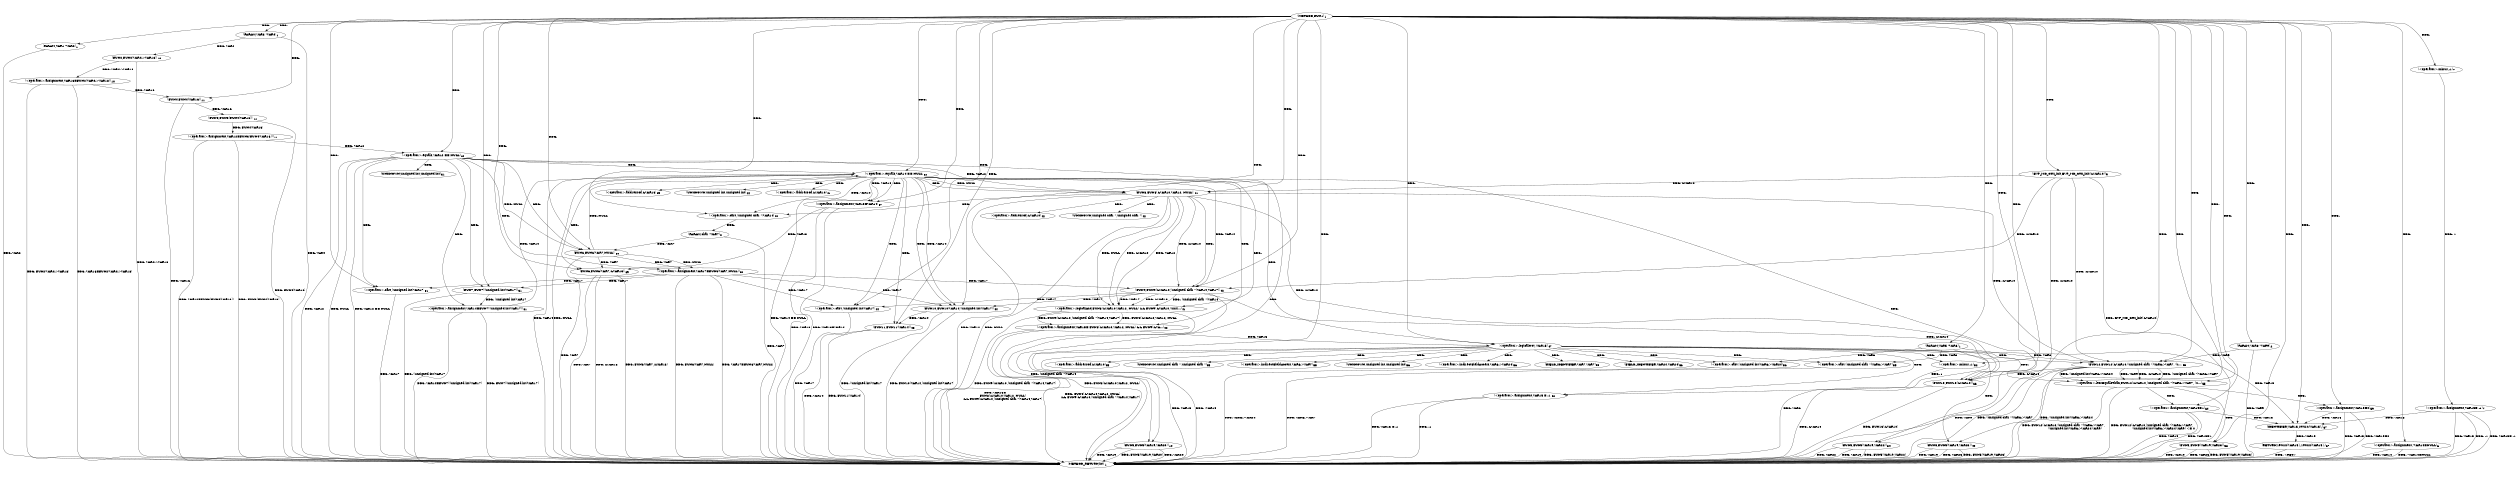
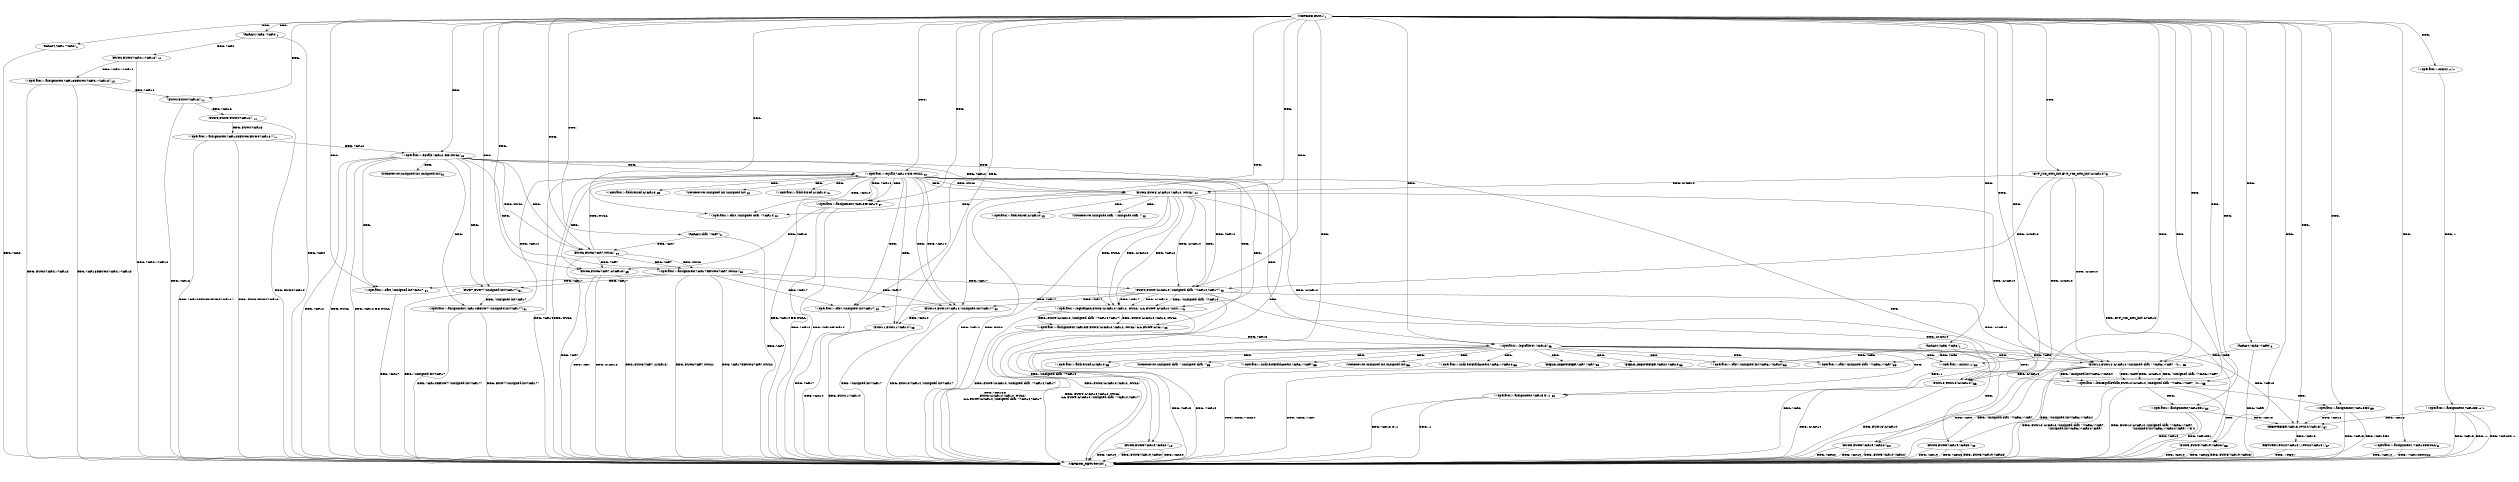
(725, 225) -> (699, 23)
none -> (1676, 297)
(1550, 346) -> (1550, 346)
